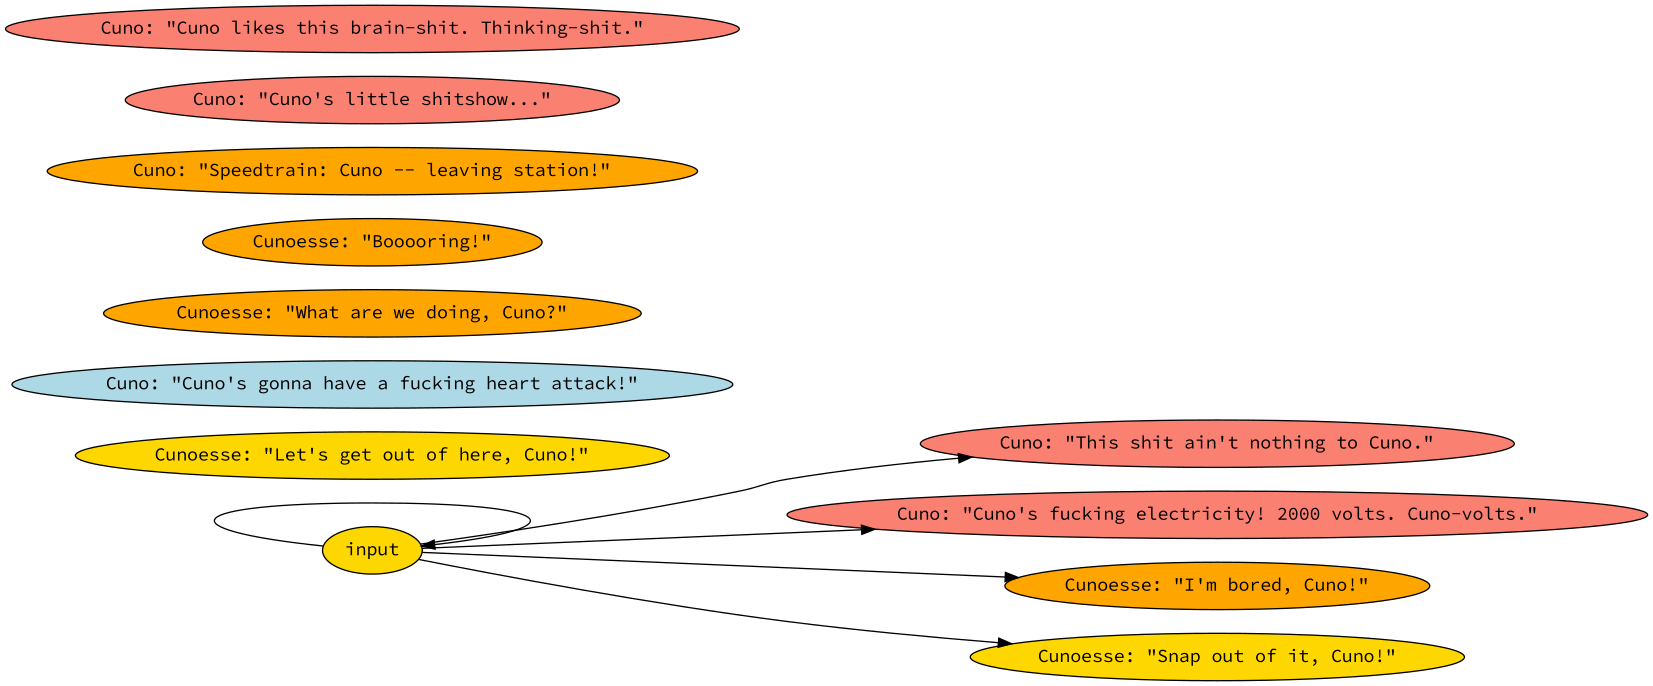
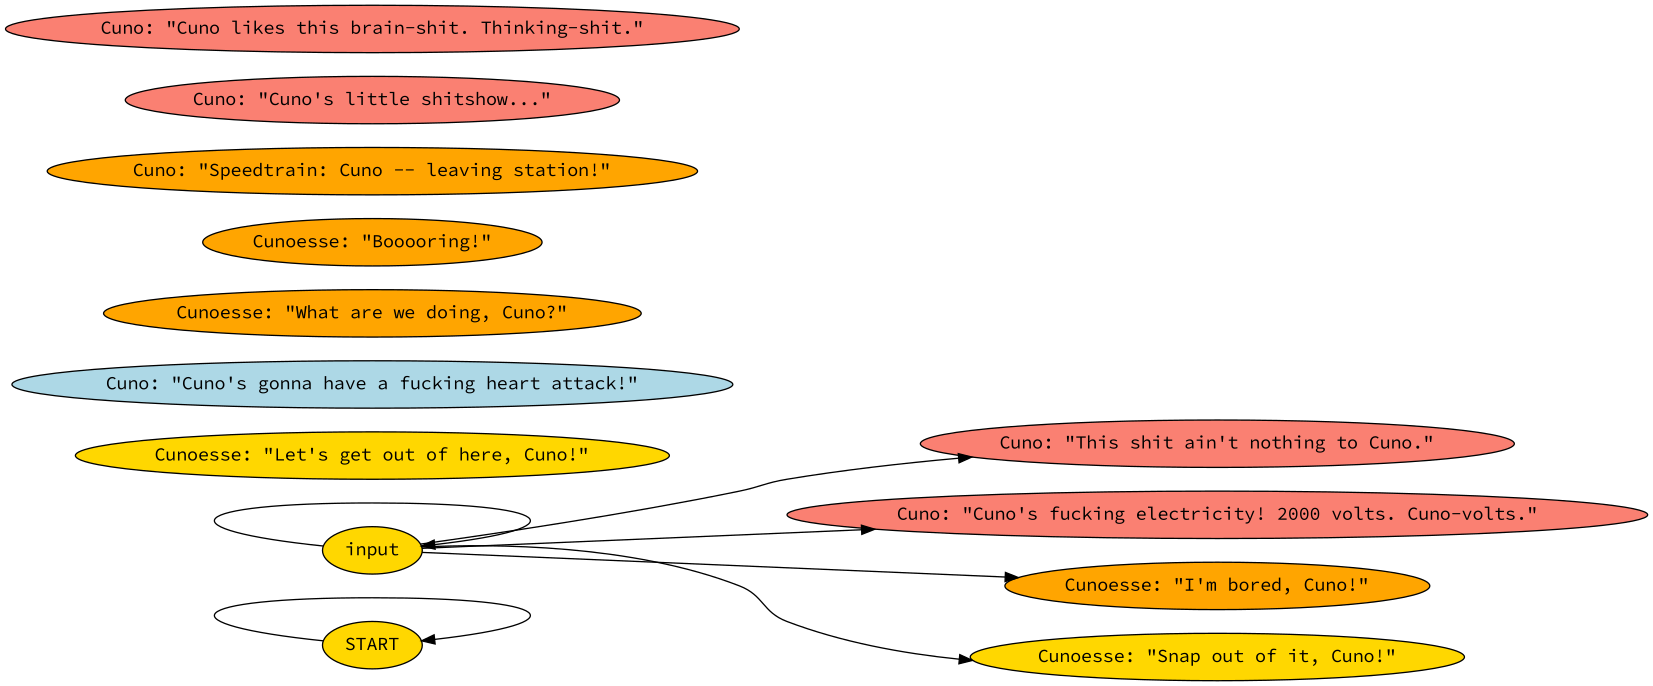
none -> (372, 645)
